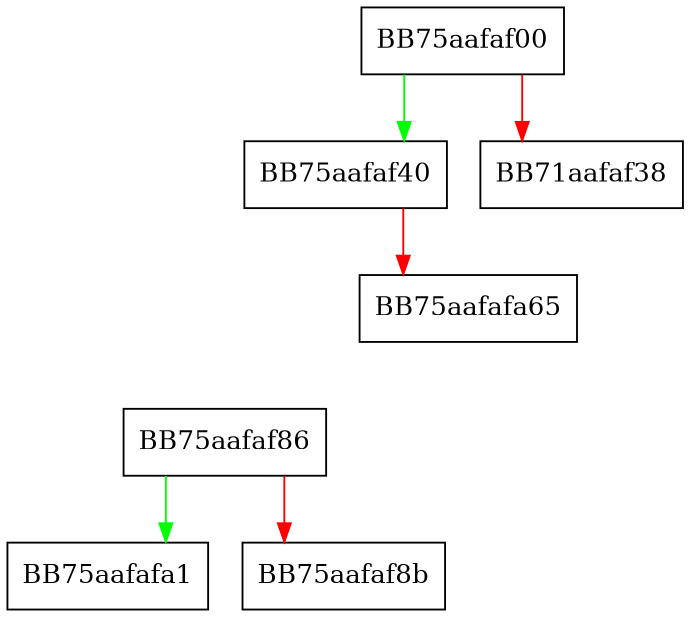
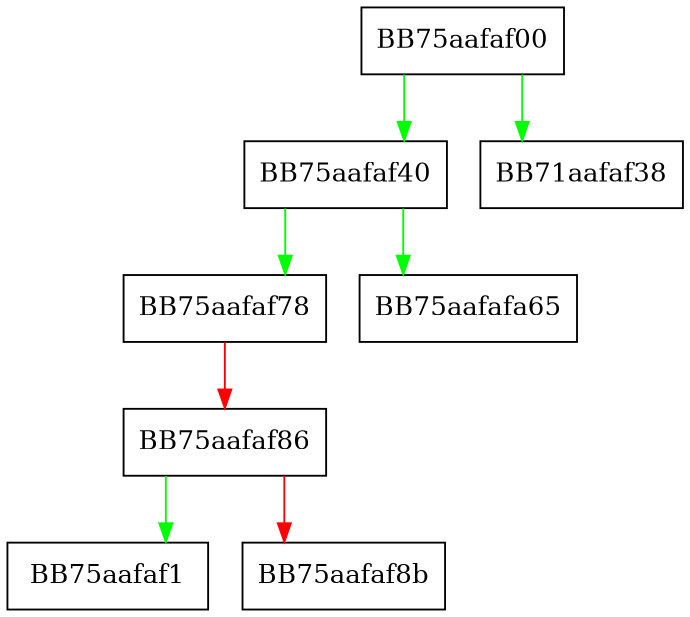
(522, 98) -> (522, 98)
(403, 232) -> (403, 232)
none -> (225, 308)
(108, 576) -> (108, 576)
